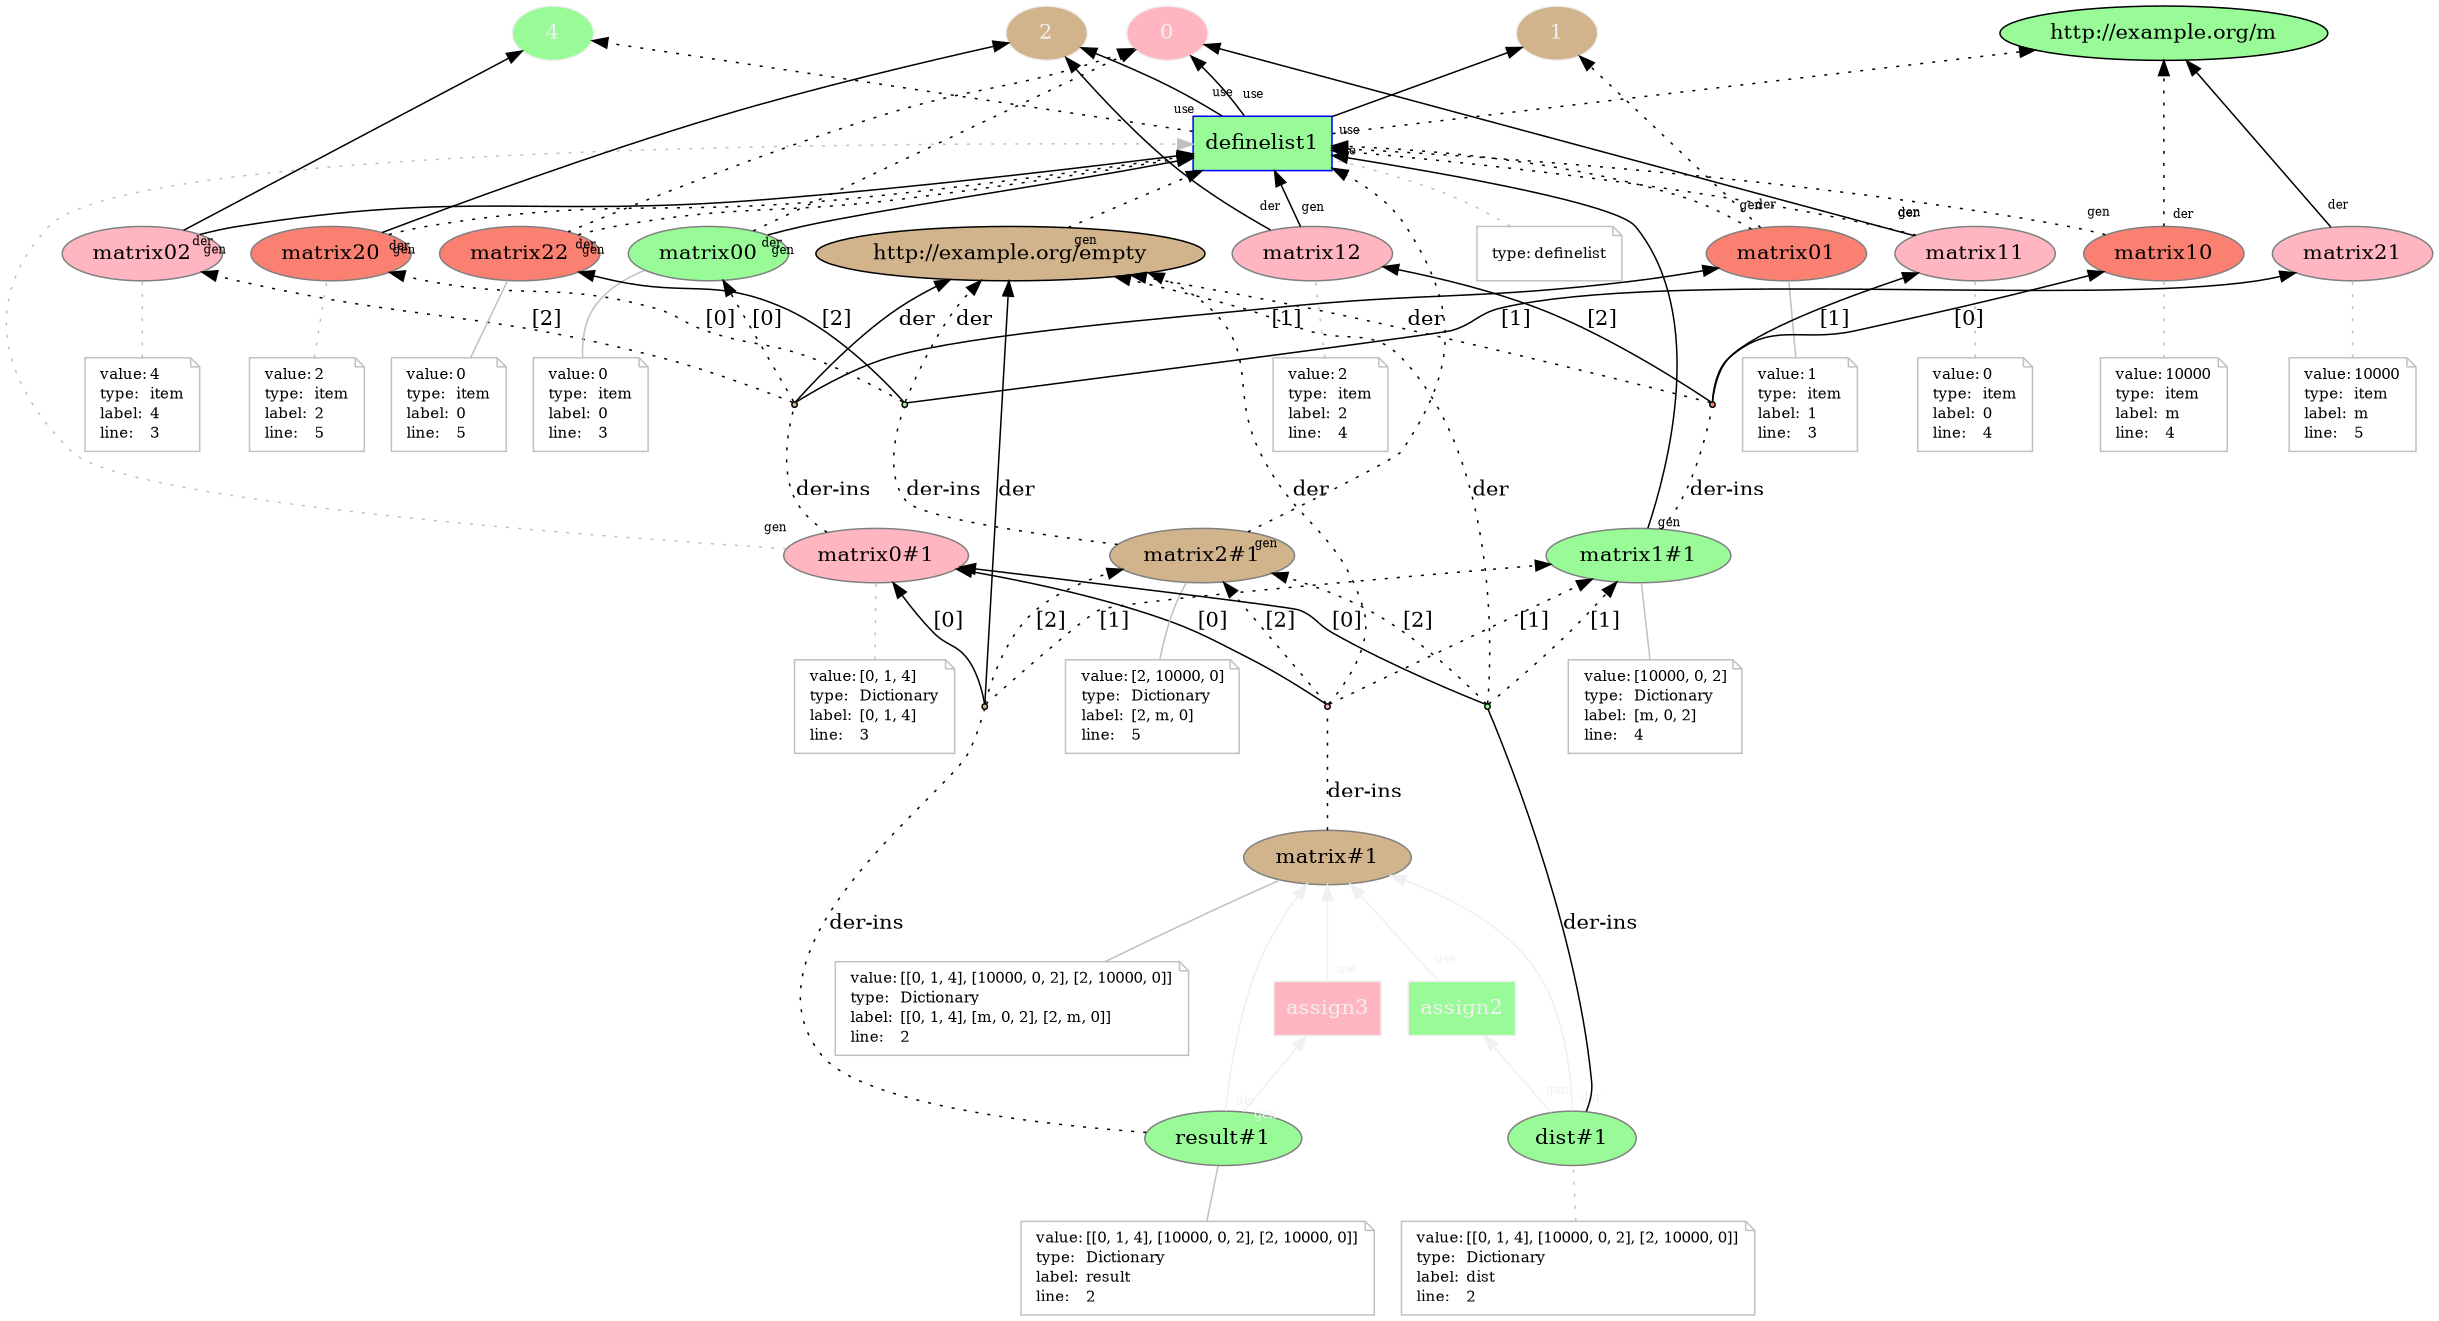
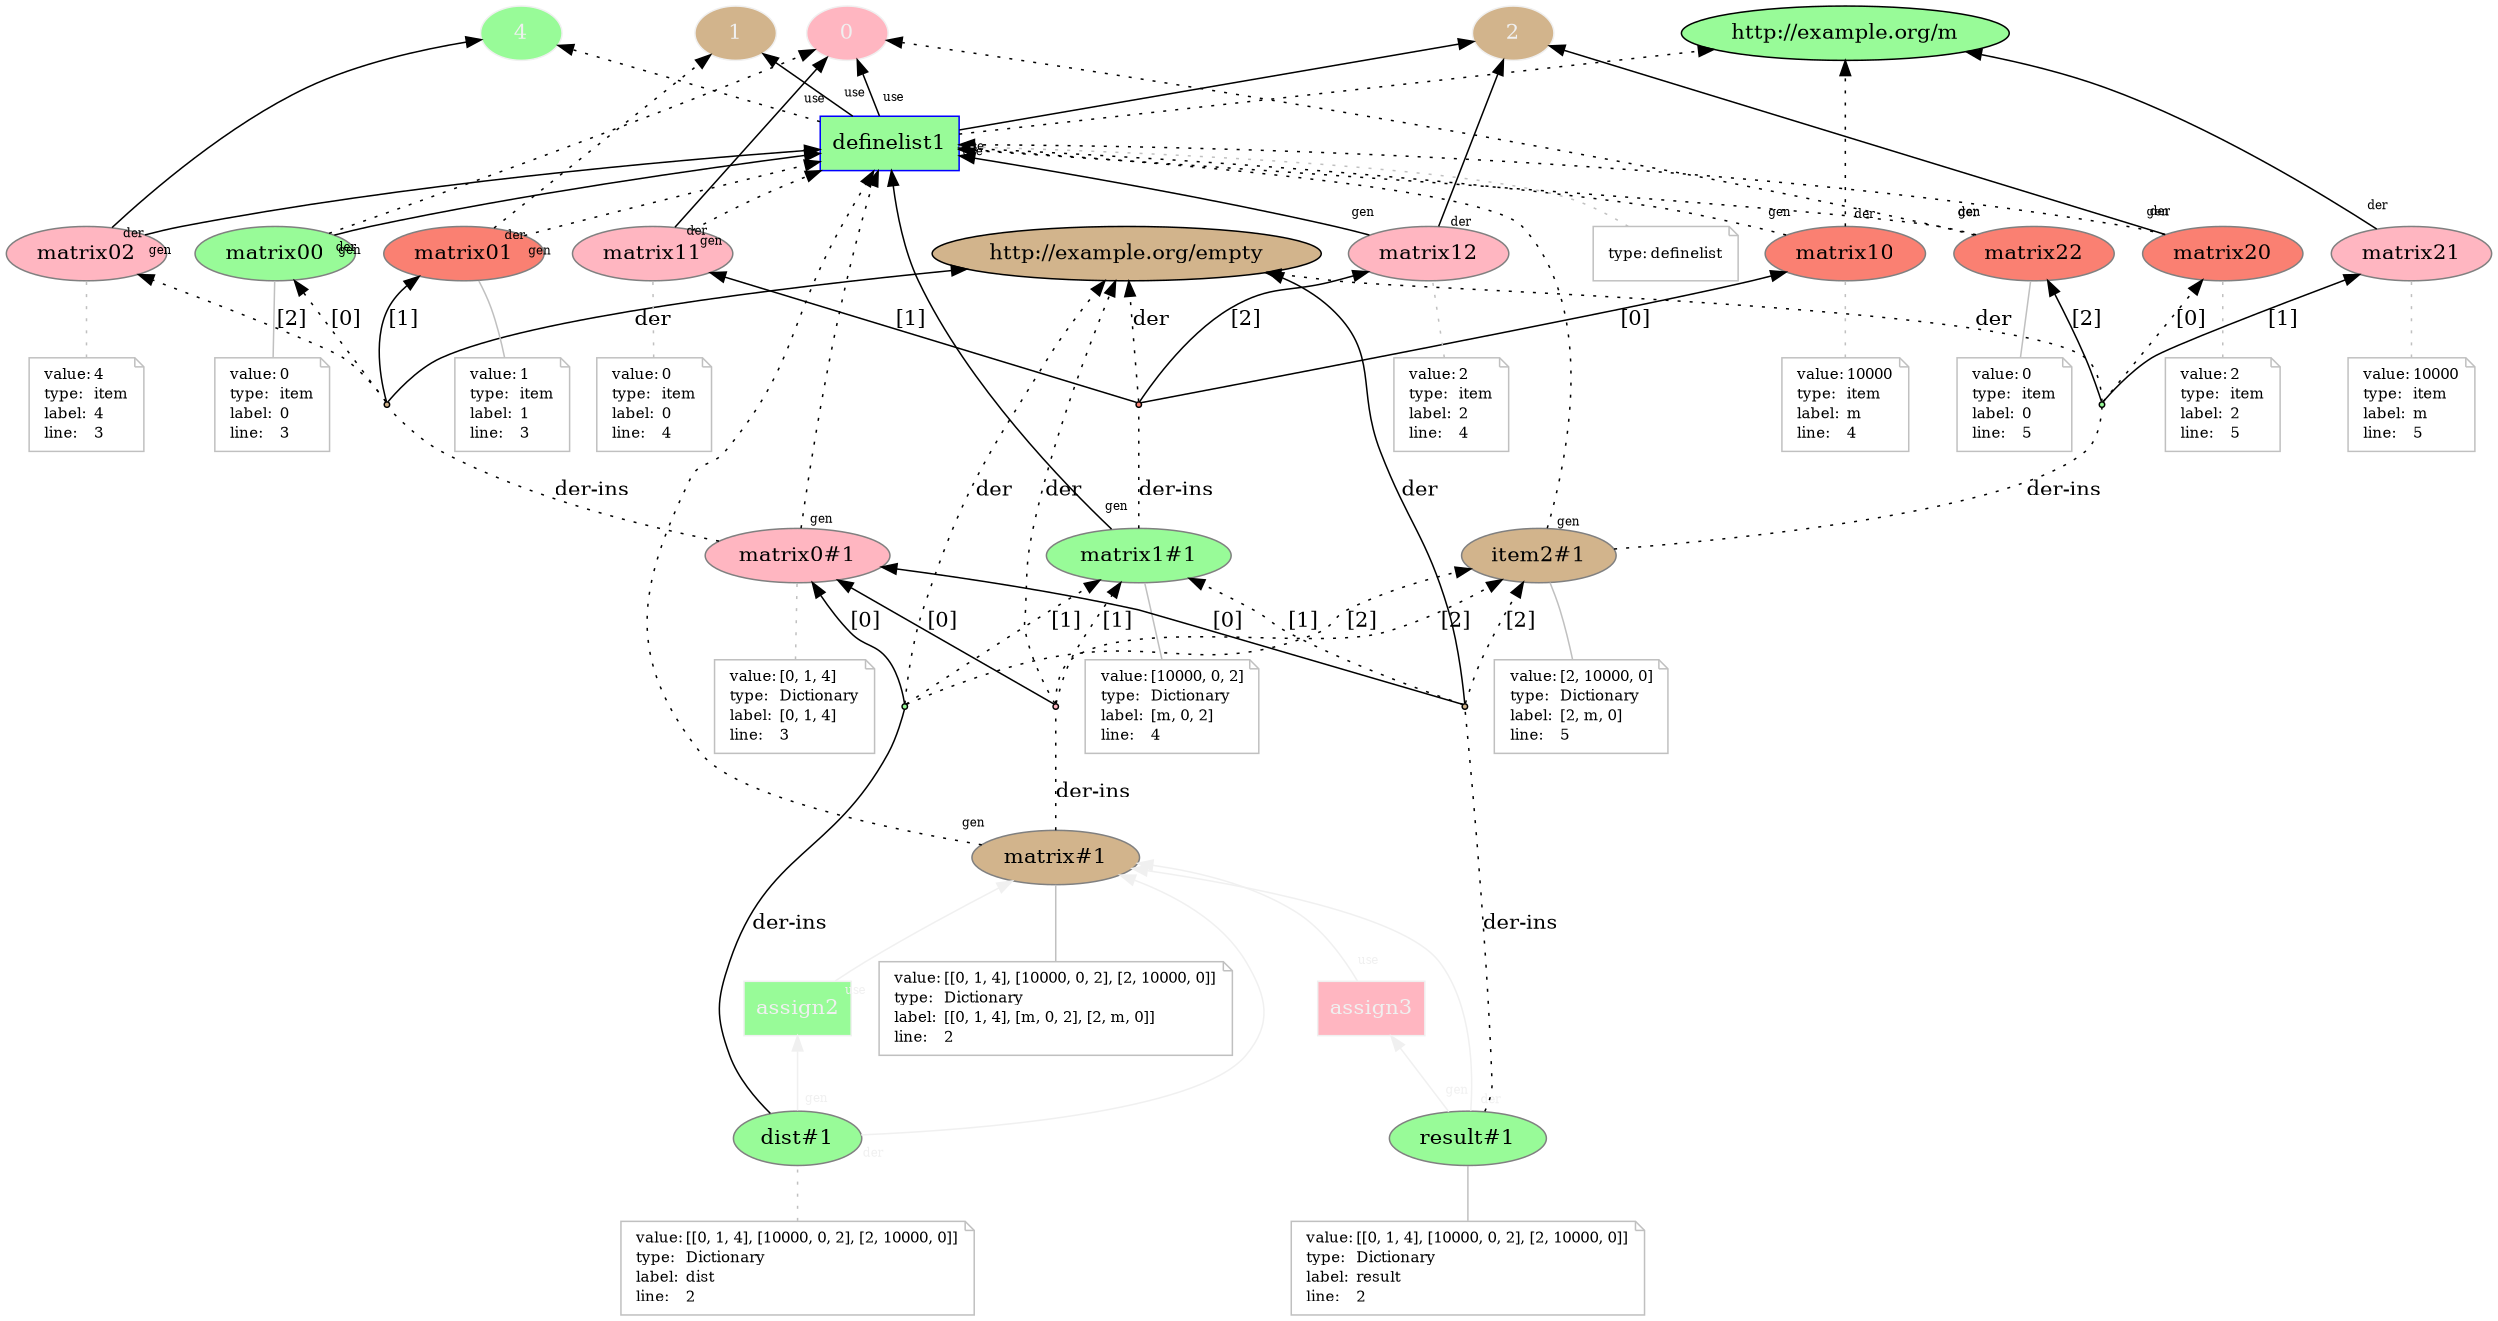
(122, 197) -> (831, 355)
(1128, 202) -> (650, 594)
(1202, 556) -> (1539, 556)
